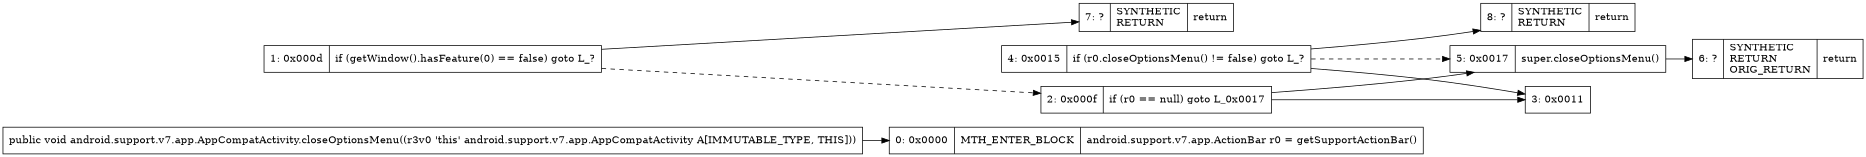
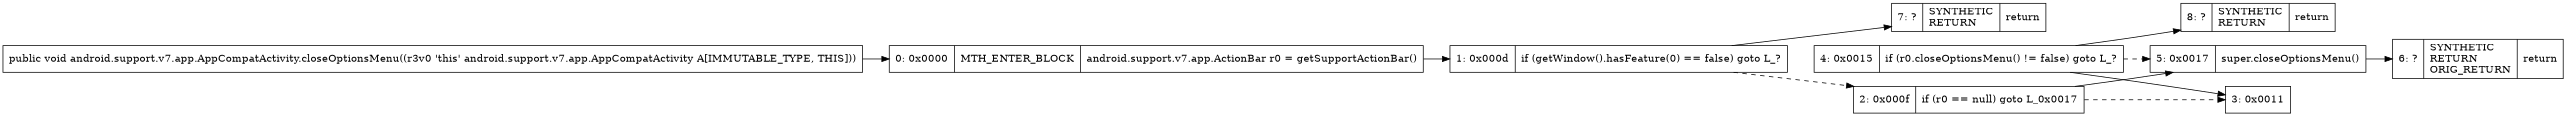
none -> (1433, 59)
(1395, 100) -> (2151, 100)
